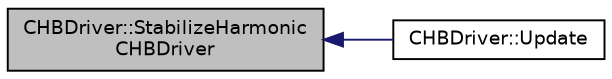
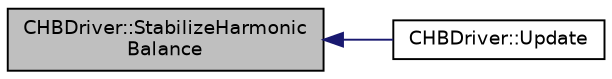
(166, 40) -> (166, 40)
